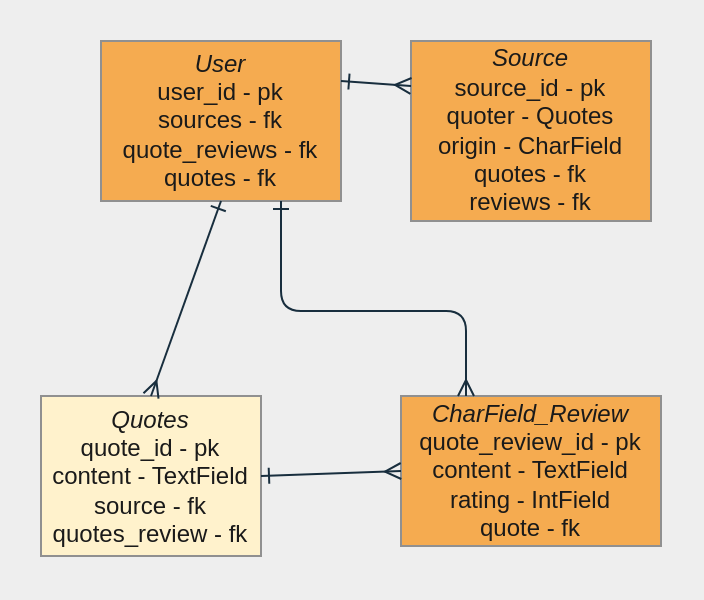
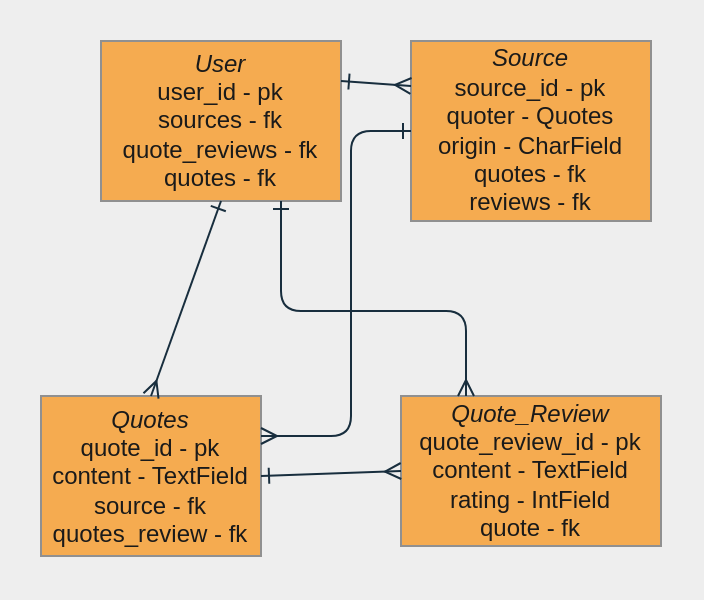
none -> (351, 298)
(531, 471) -> (531, 471)
(151, 476) -> (151, 476)
